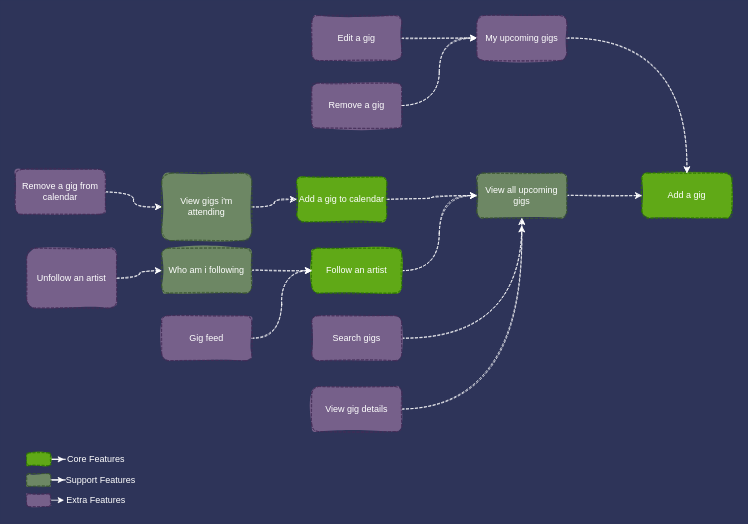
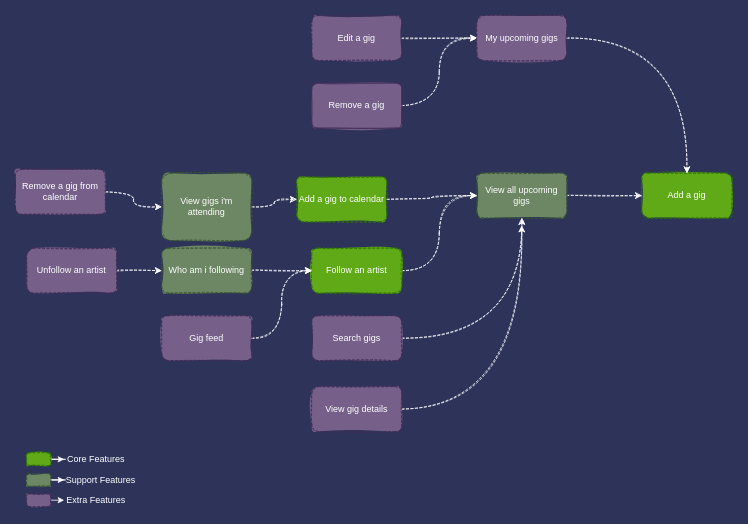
(357, 105) -> (357, 105)
(72, 278) -> (72, 270)
